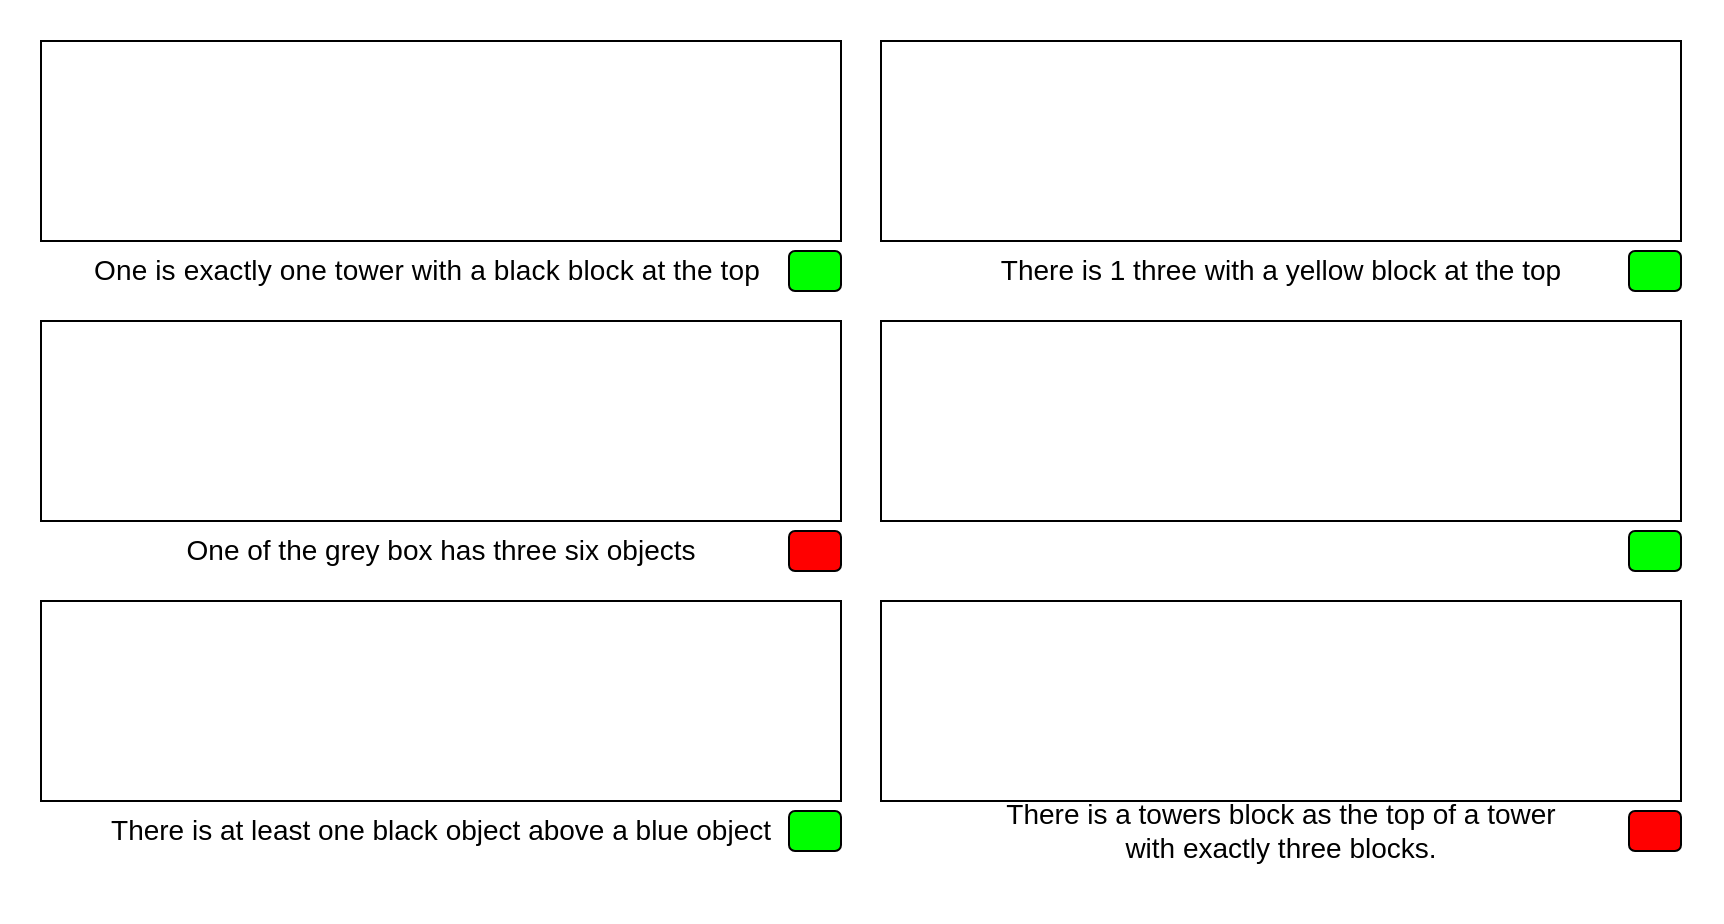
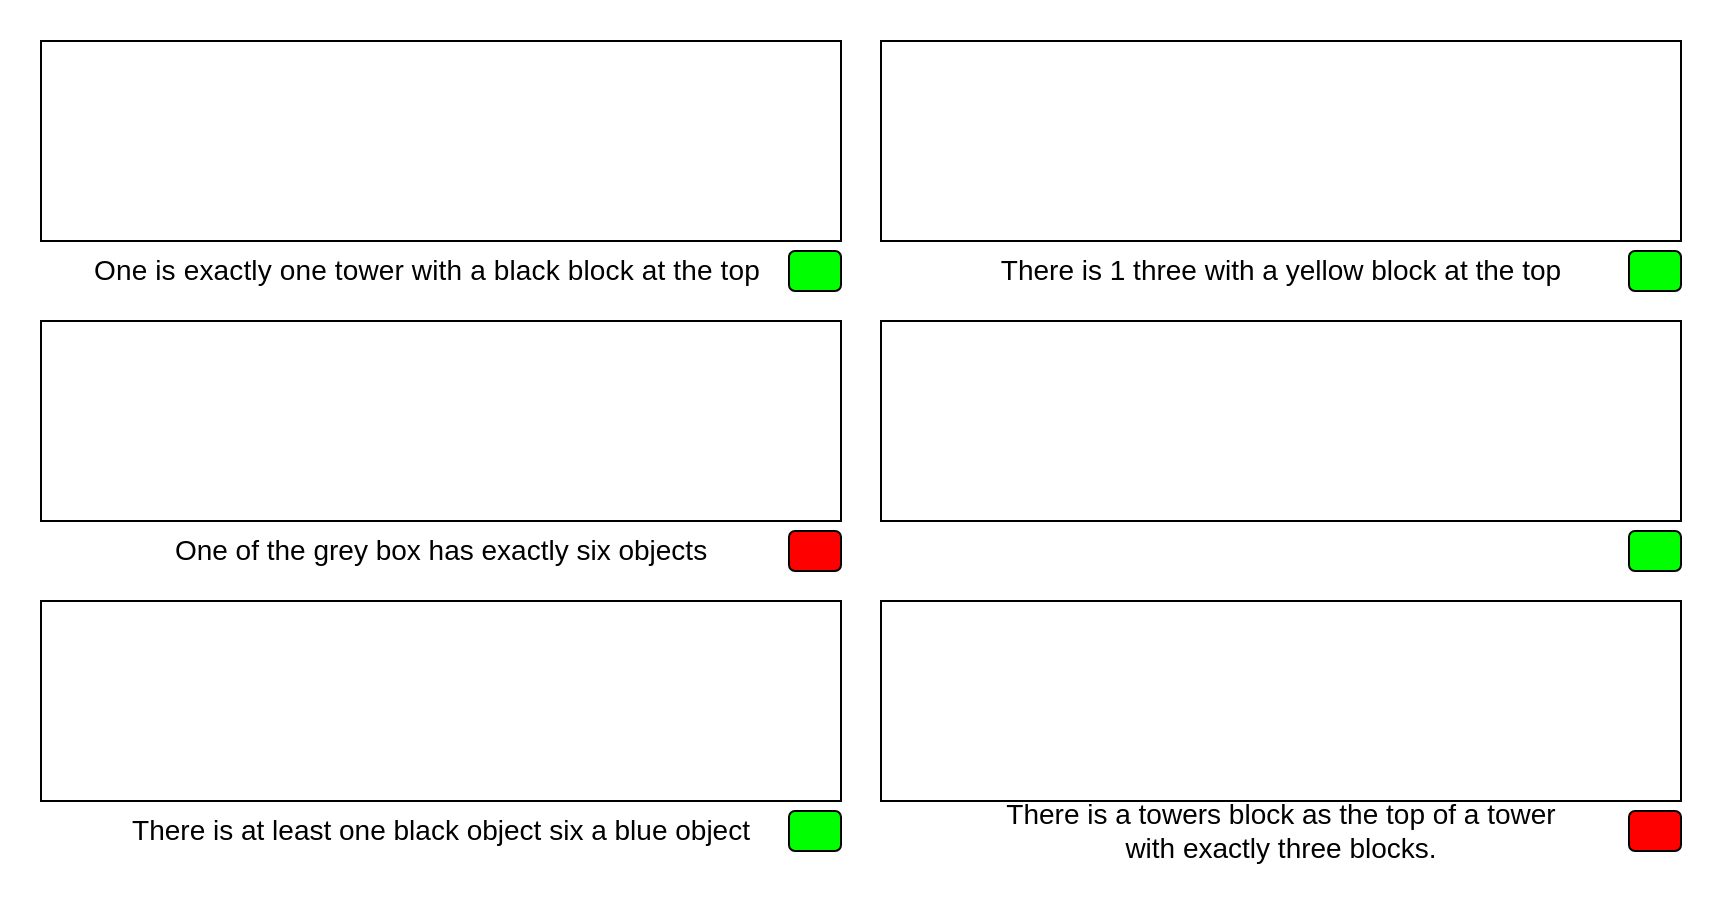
(442, 551) -> (442, 551)
(442, 831) -> (442, 831)
